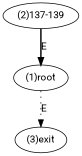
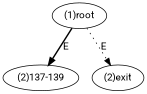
(41, 43) -> (62, 43)
(41, 140) -> (118, 78)
